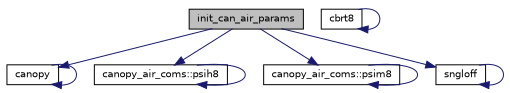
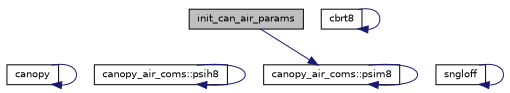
(208, 44) -> none
(354, 46) -> none
(141, 47) -> none
